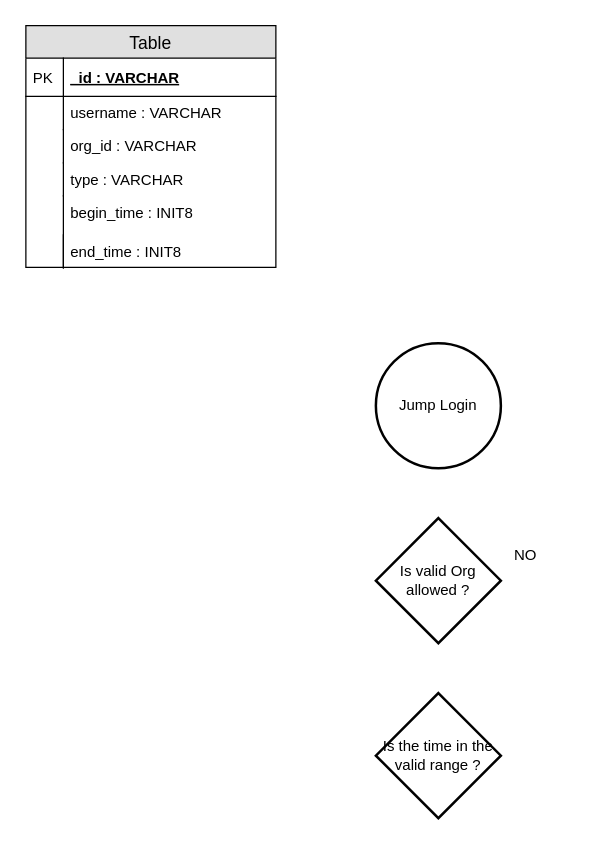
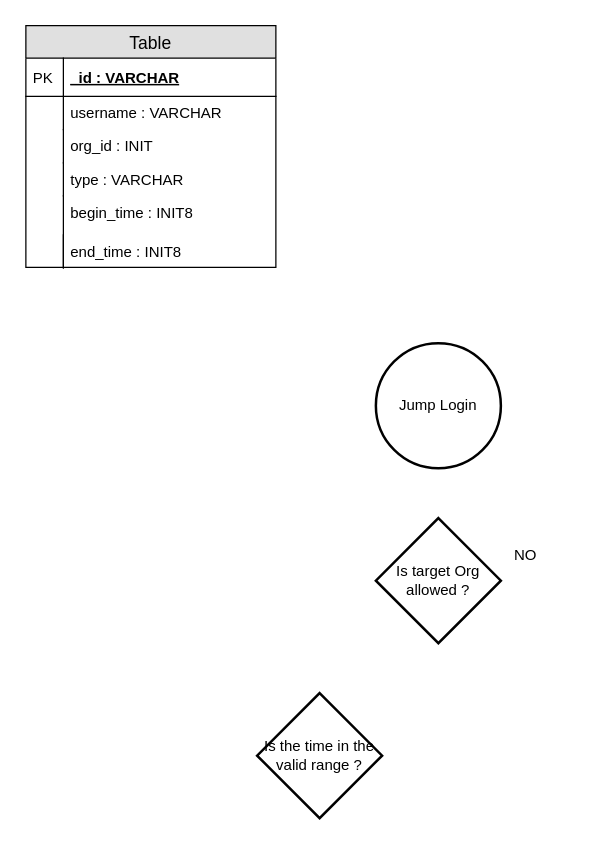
(129, 146) -> (117, 146)
(438, 581) -> (438, 581)
(438, 756) -> (319, 756)
